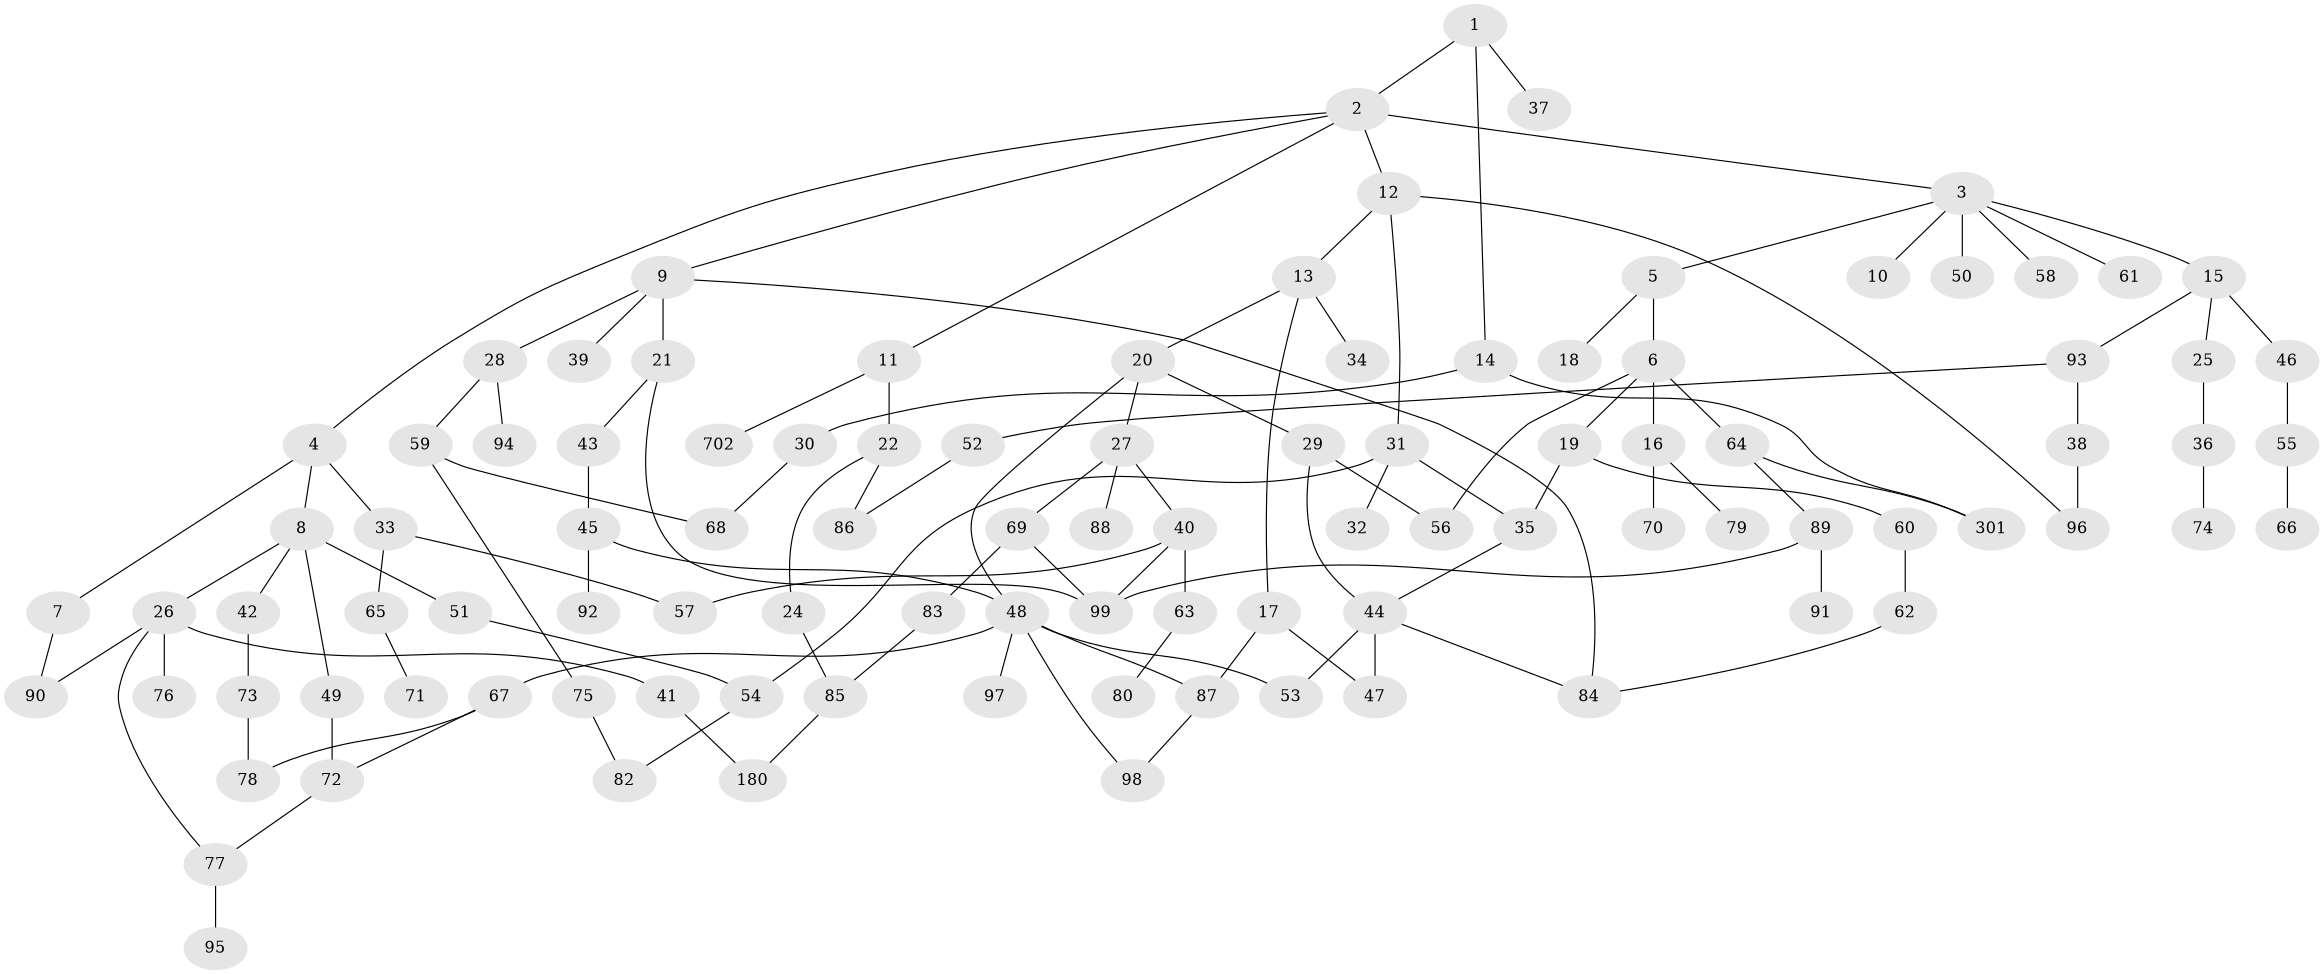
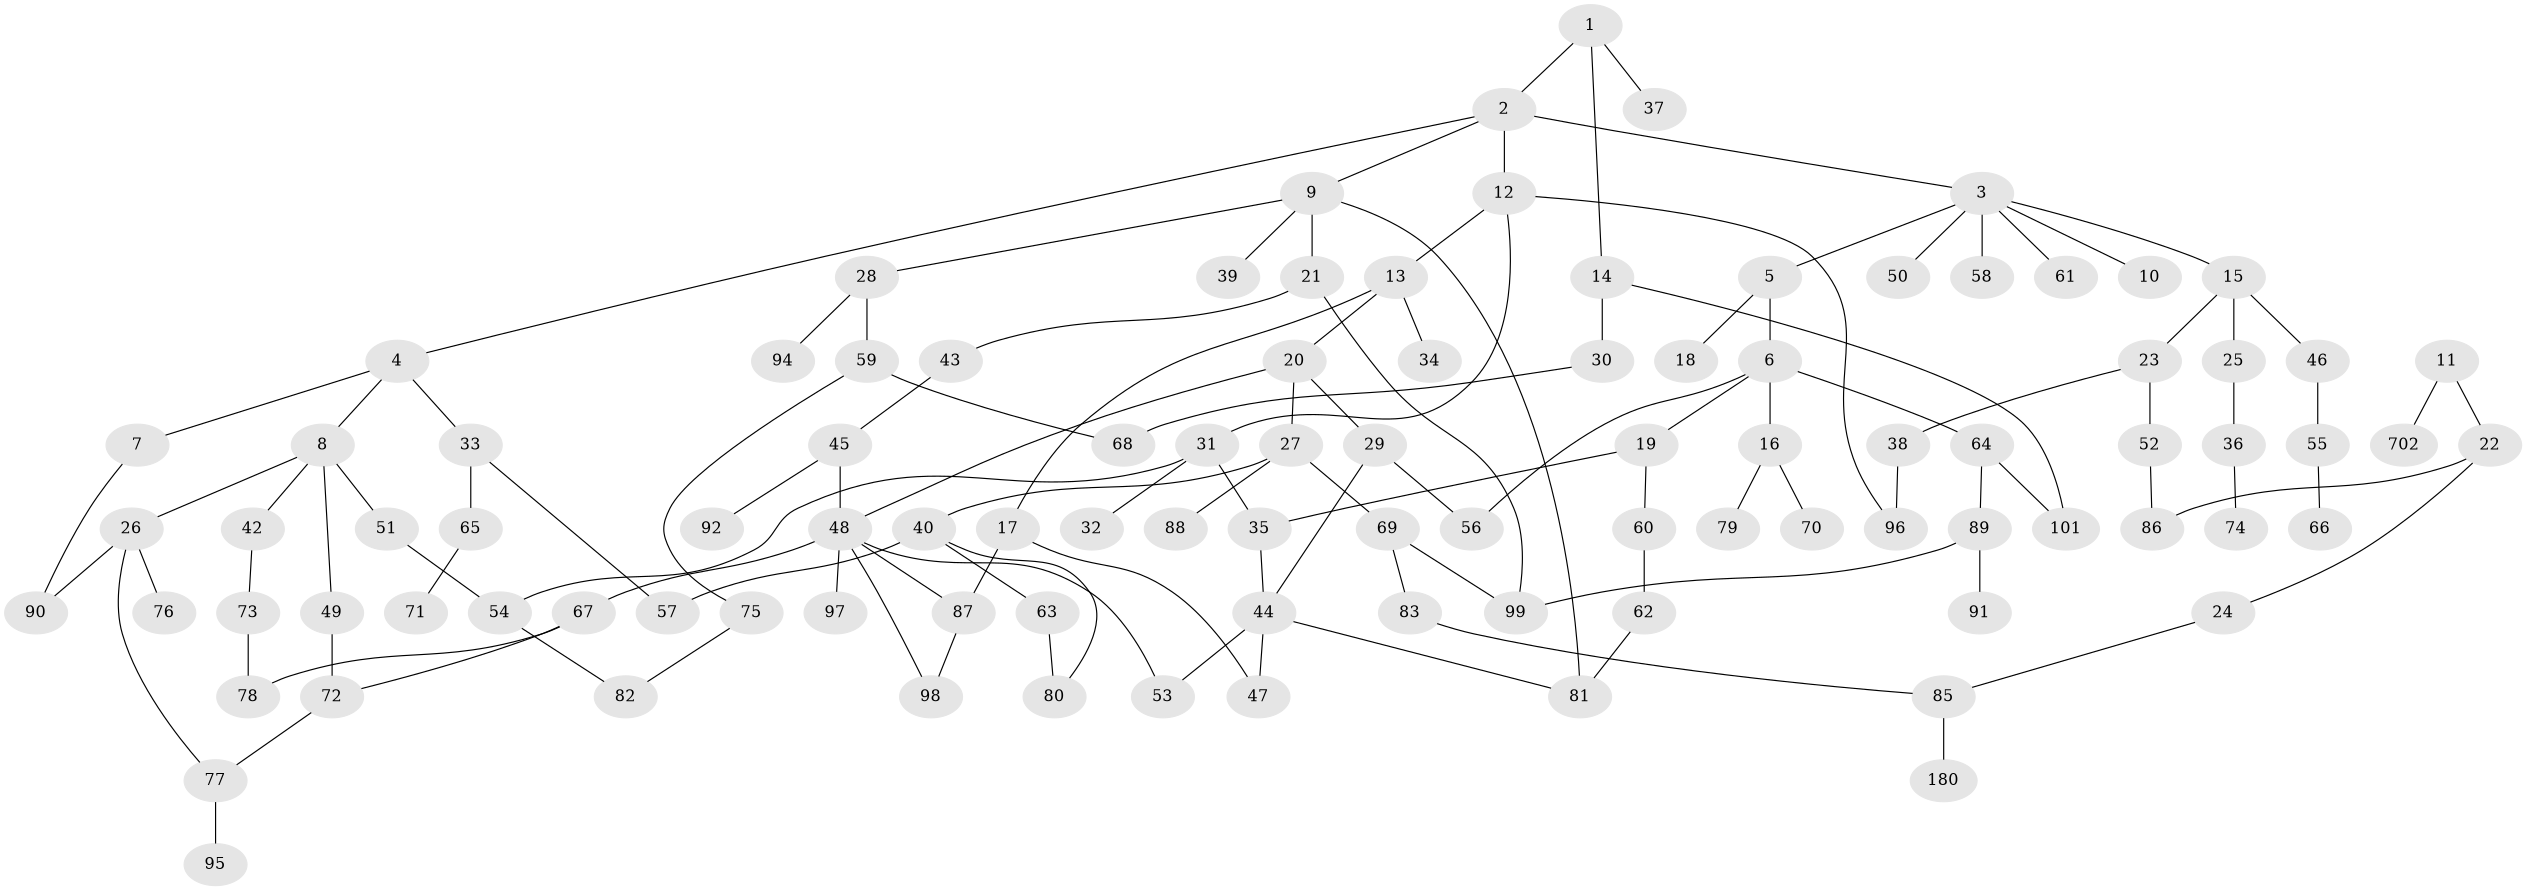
(1123, 235) -> none
(2078, 361) -> (2150, 361)
(1991, 529) -> (2066, 529)
(1143, 571) -> (1068, 572)
(668, 697) -> none
(1589, 697) -> (1580, 697)
